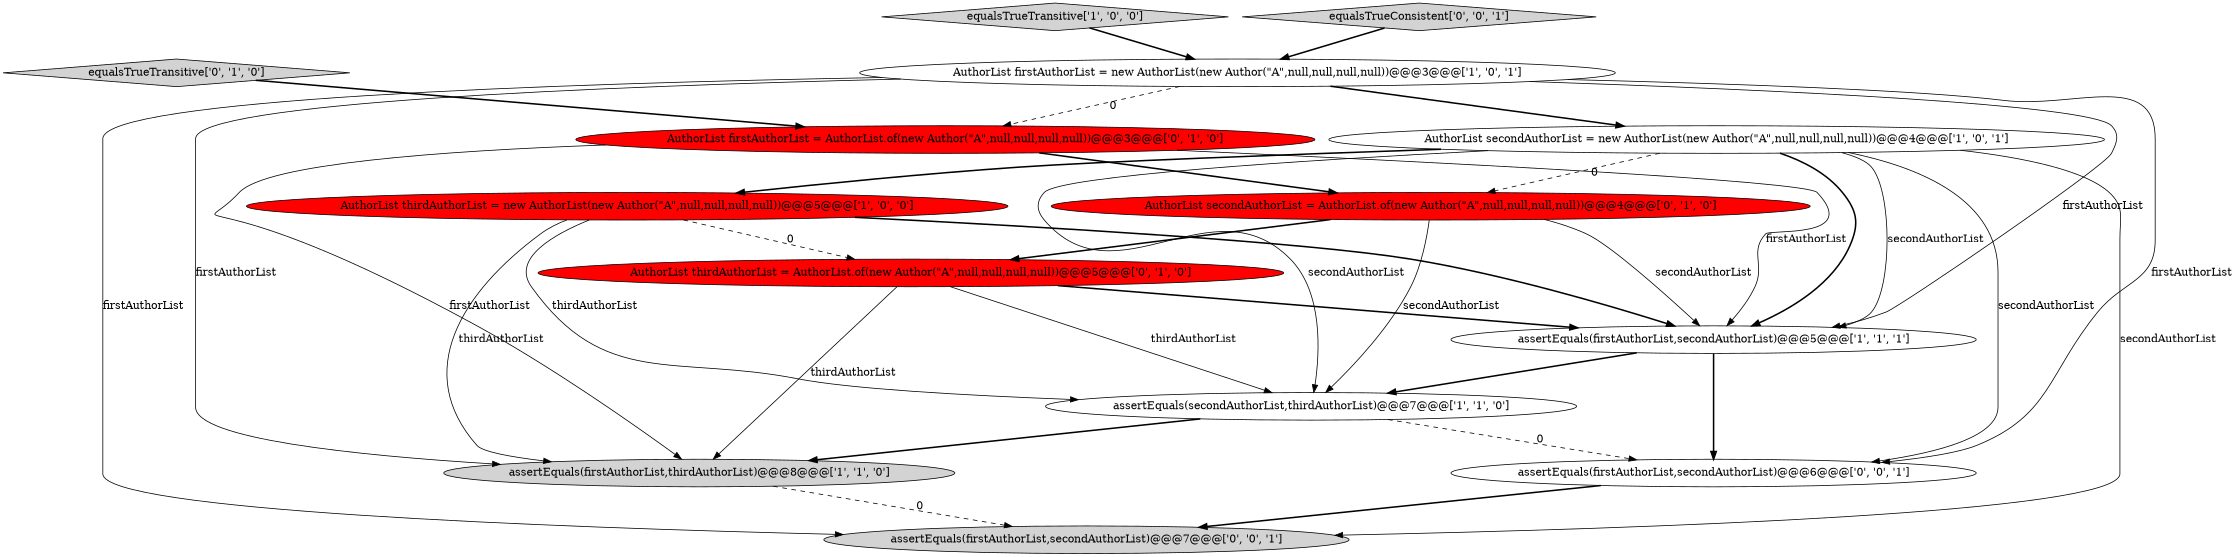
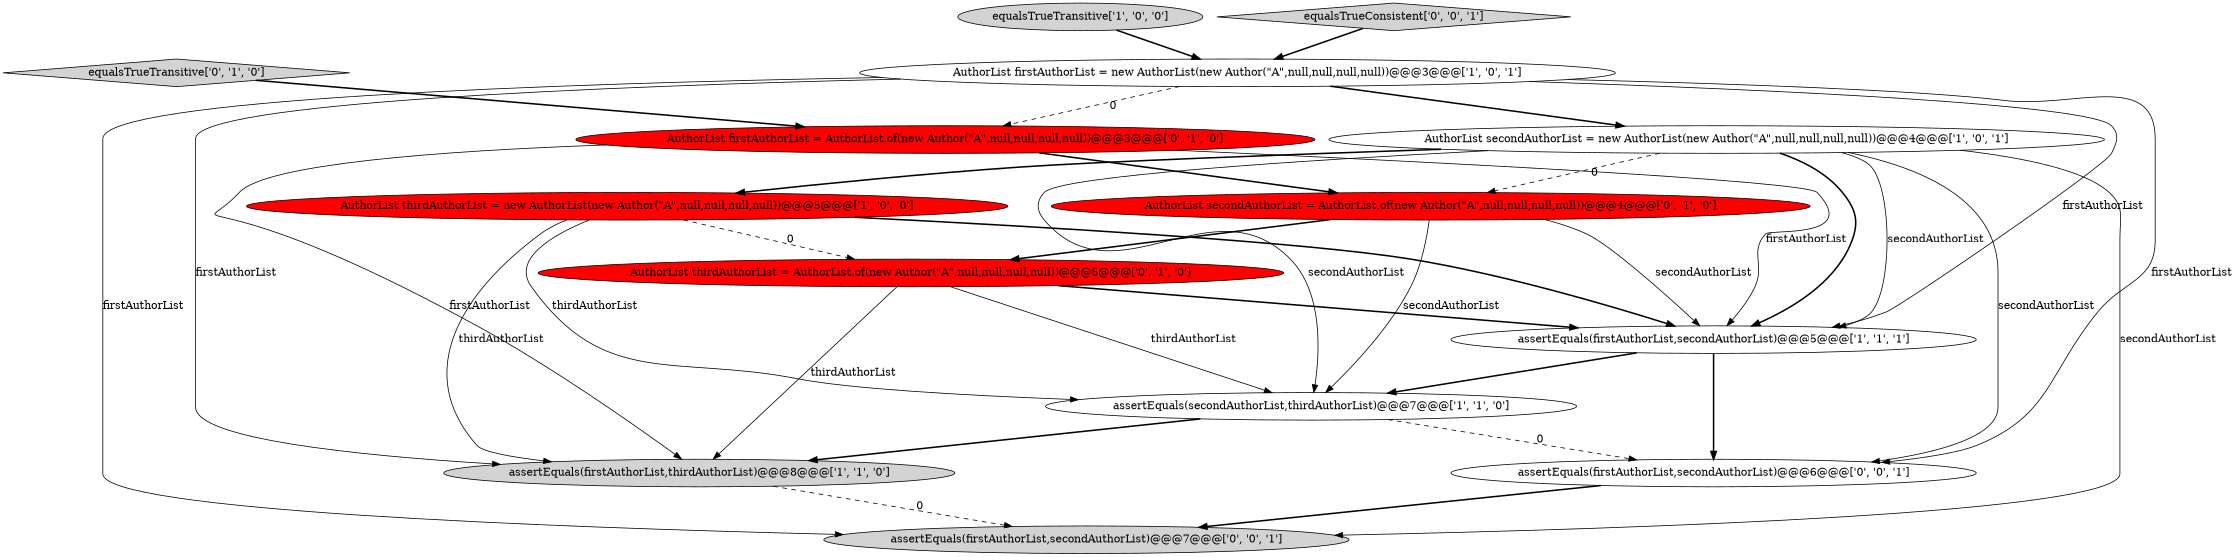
(1055, 17) -> (1080, 17)
